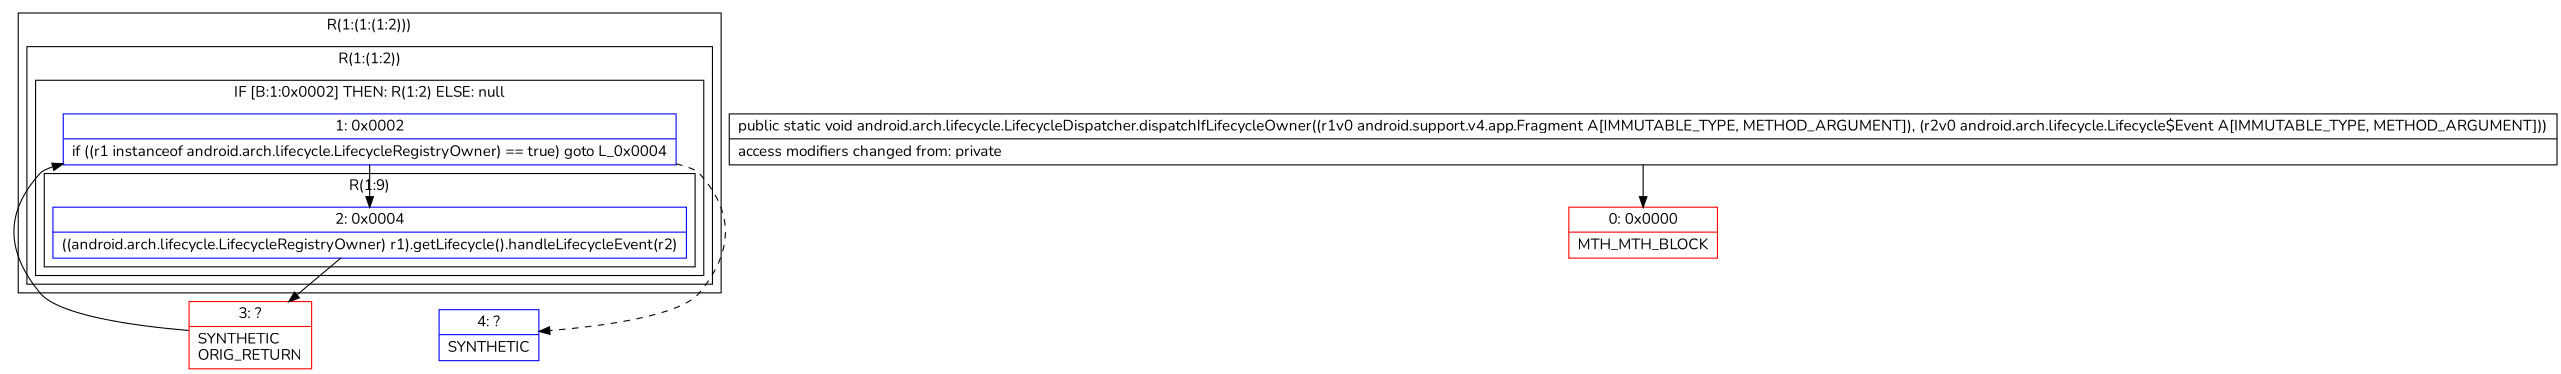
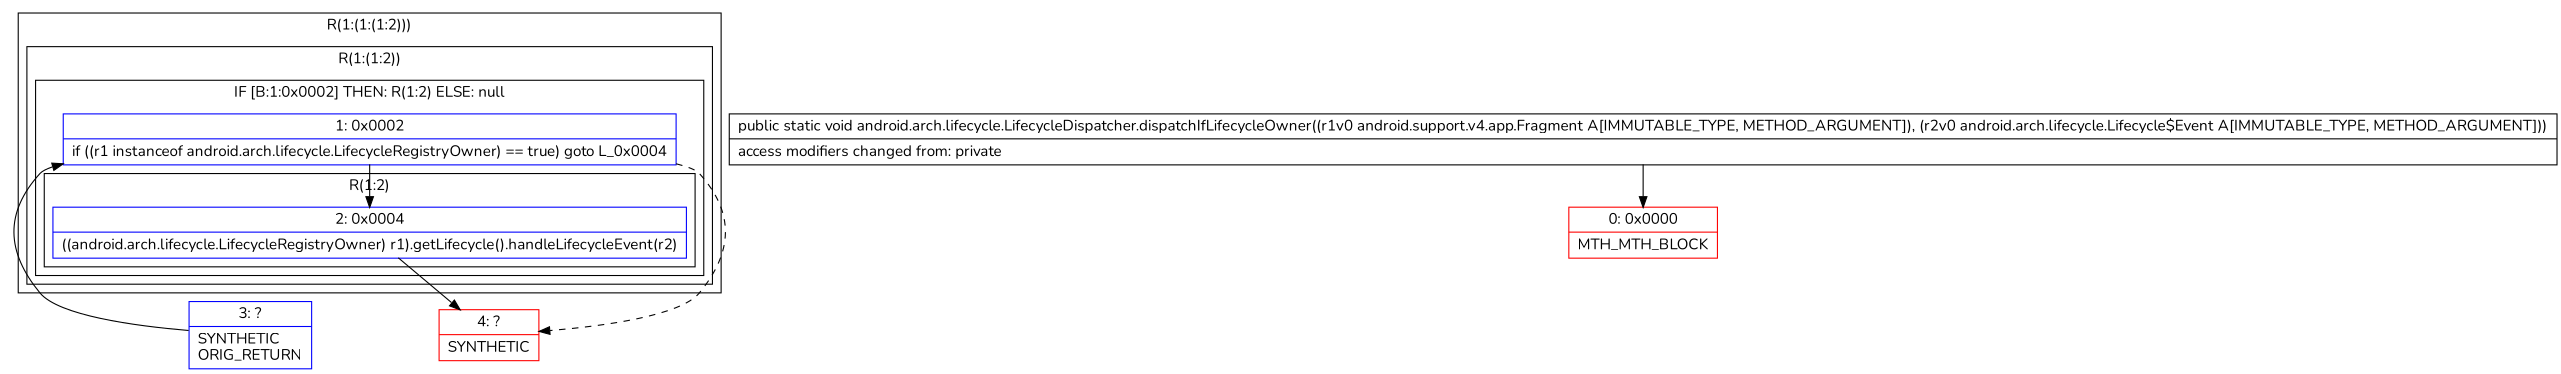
(370, 186) -> (370, 186)
(319, 276) -> (425, 280)
(250, 335) -> (250, 335)
(489, 335) -> (489, 335)
